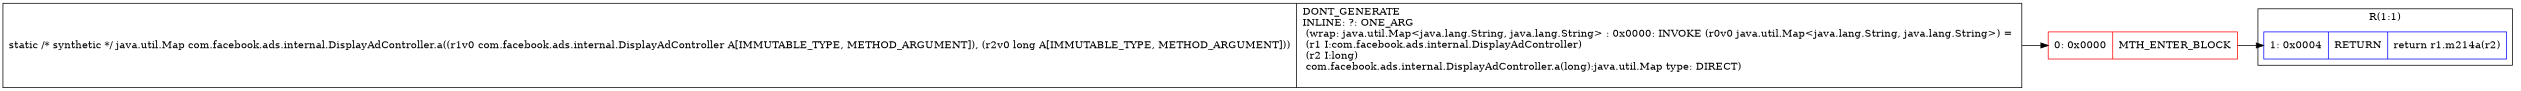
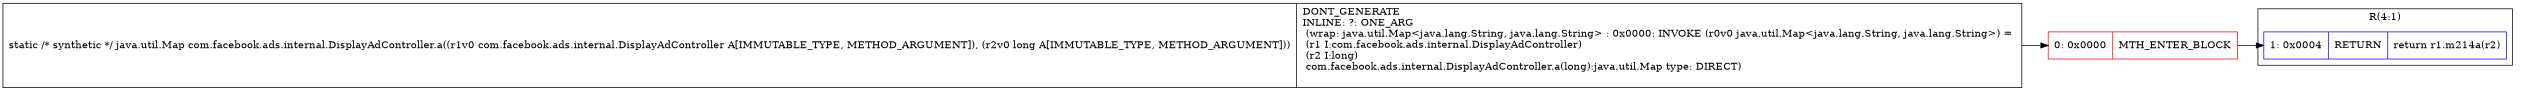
(2385, 17) -> (2385, 17)
